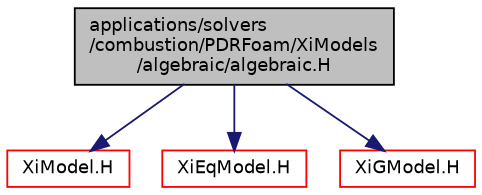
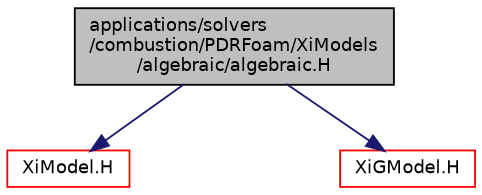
(234, 169) -> none
